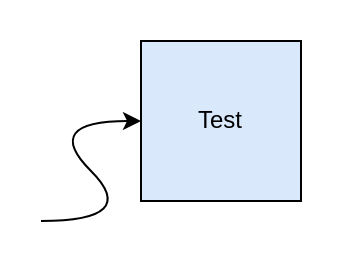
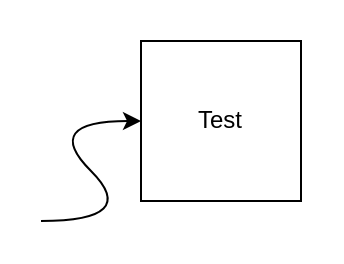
(221, 121) -> (221, 121)
